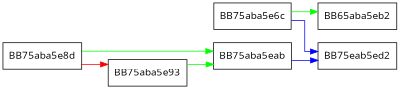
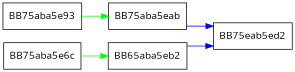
(305, 32) -> (196, 46)
(42, 56) -> none
